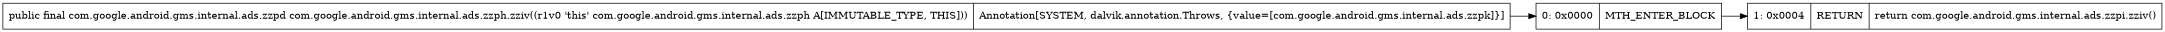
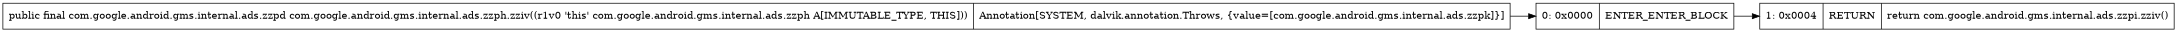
(1660, 16) -> (1667, 16)
